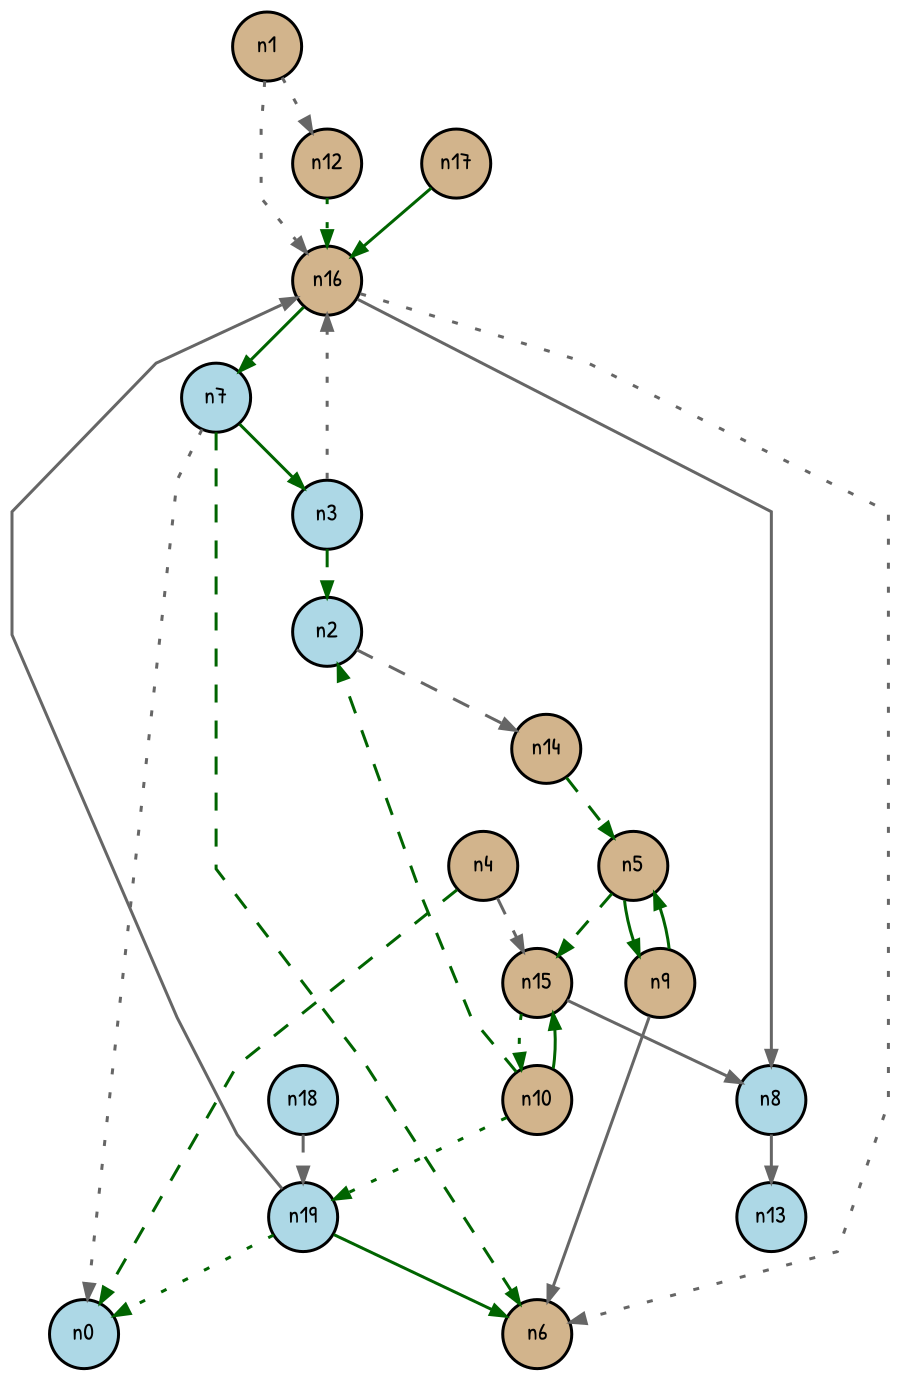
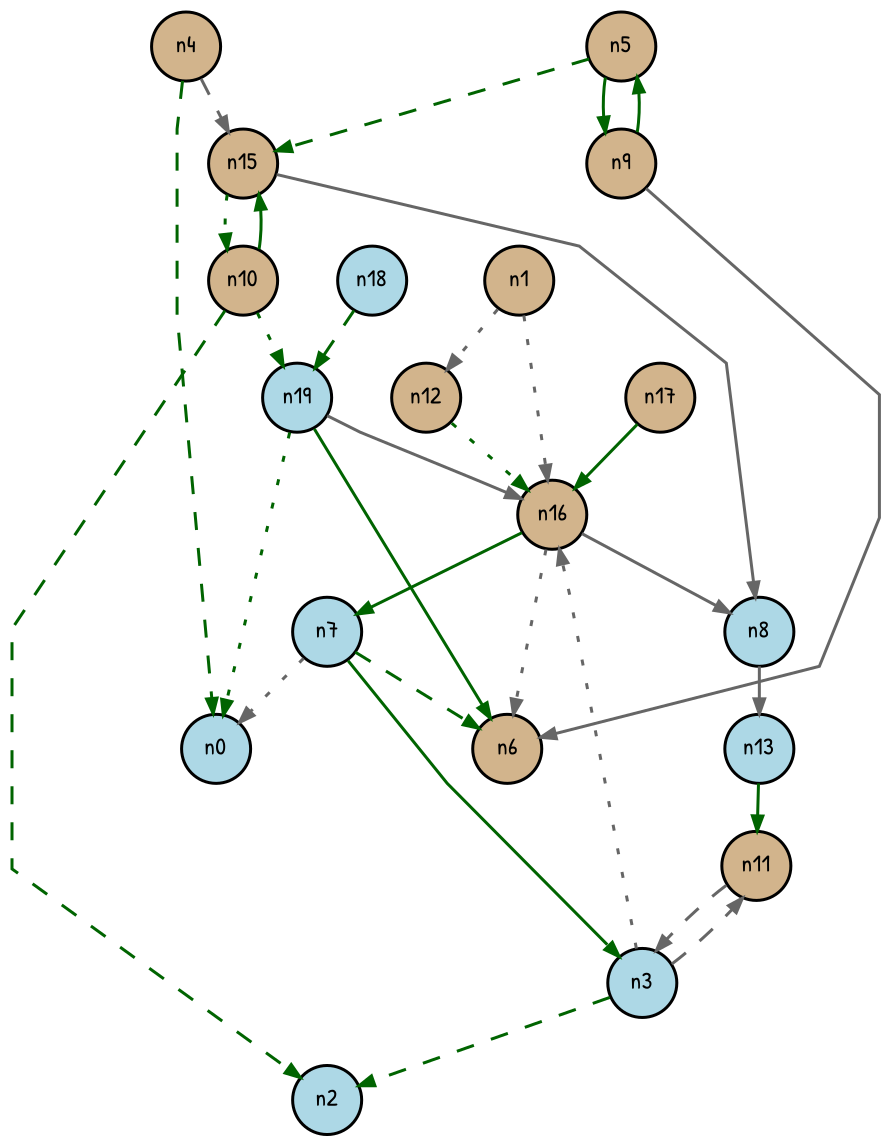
(546, 749) -> none
none -> (756, 866)
(303, 1151) -> (339, 333)
